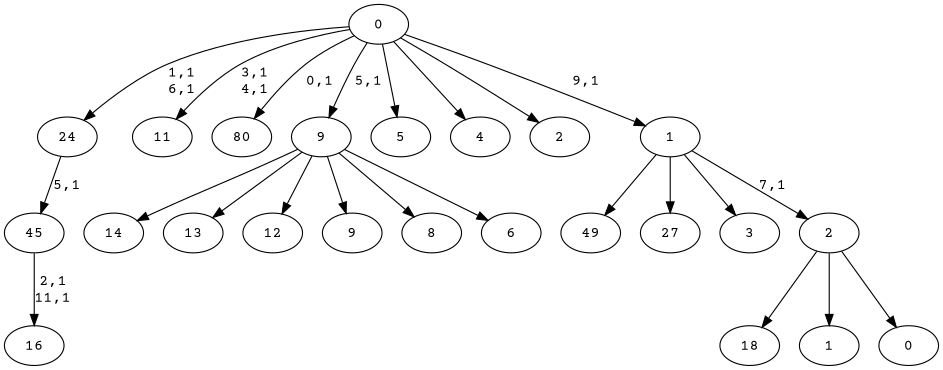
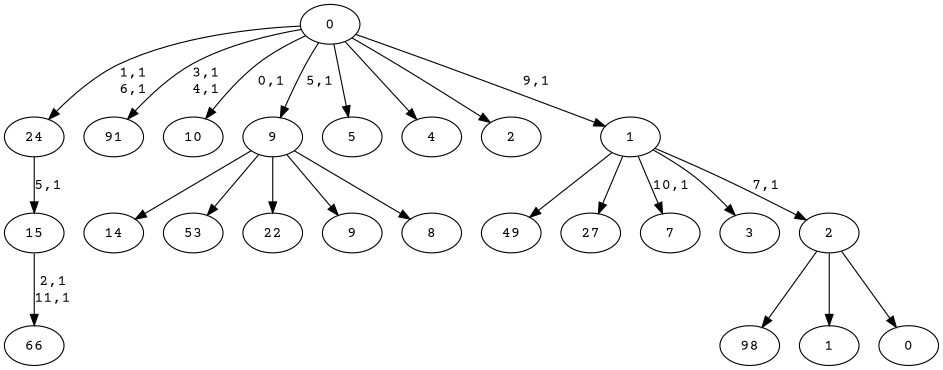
(162, 137) -> (114, 137)
(242, 137) -> (193, 137)
(34, 233) -> (34, 233)
(193, 233) -> (193, 233)
(273, 233) -> (273, 233)
(511, 233) -> none
none -> (670, 233)
(34, 346) -> (34, 346)
(750, 346) -> (750, 346)
